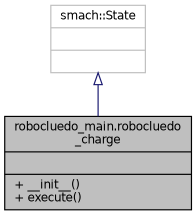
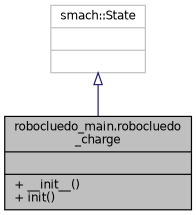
(48, 198) -> (35, 198)
